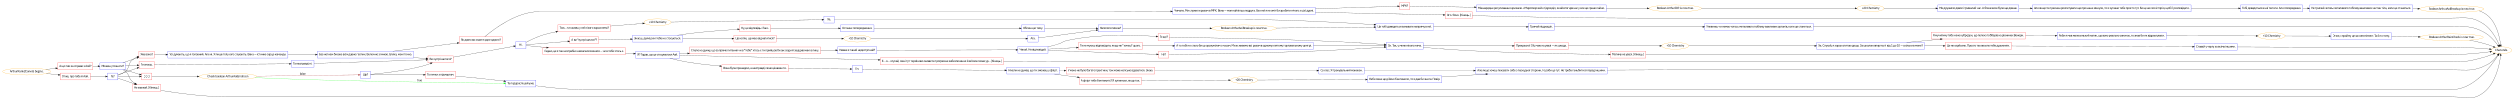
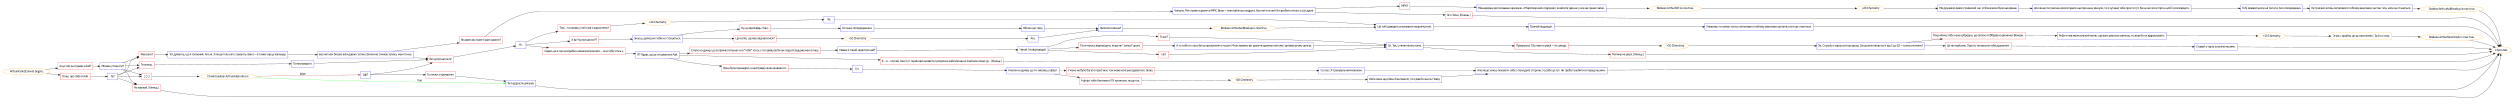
(2361, 36) -> (2361, 36)
